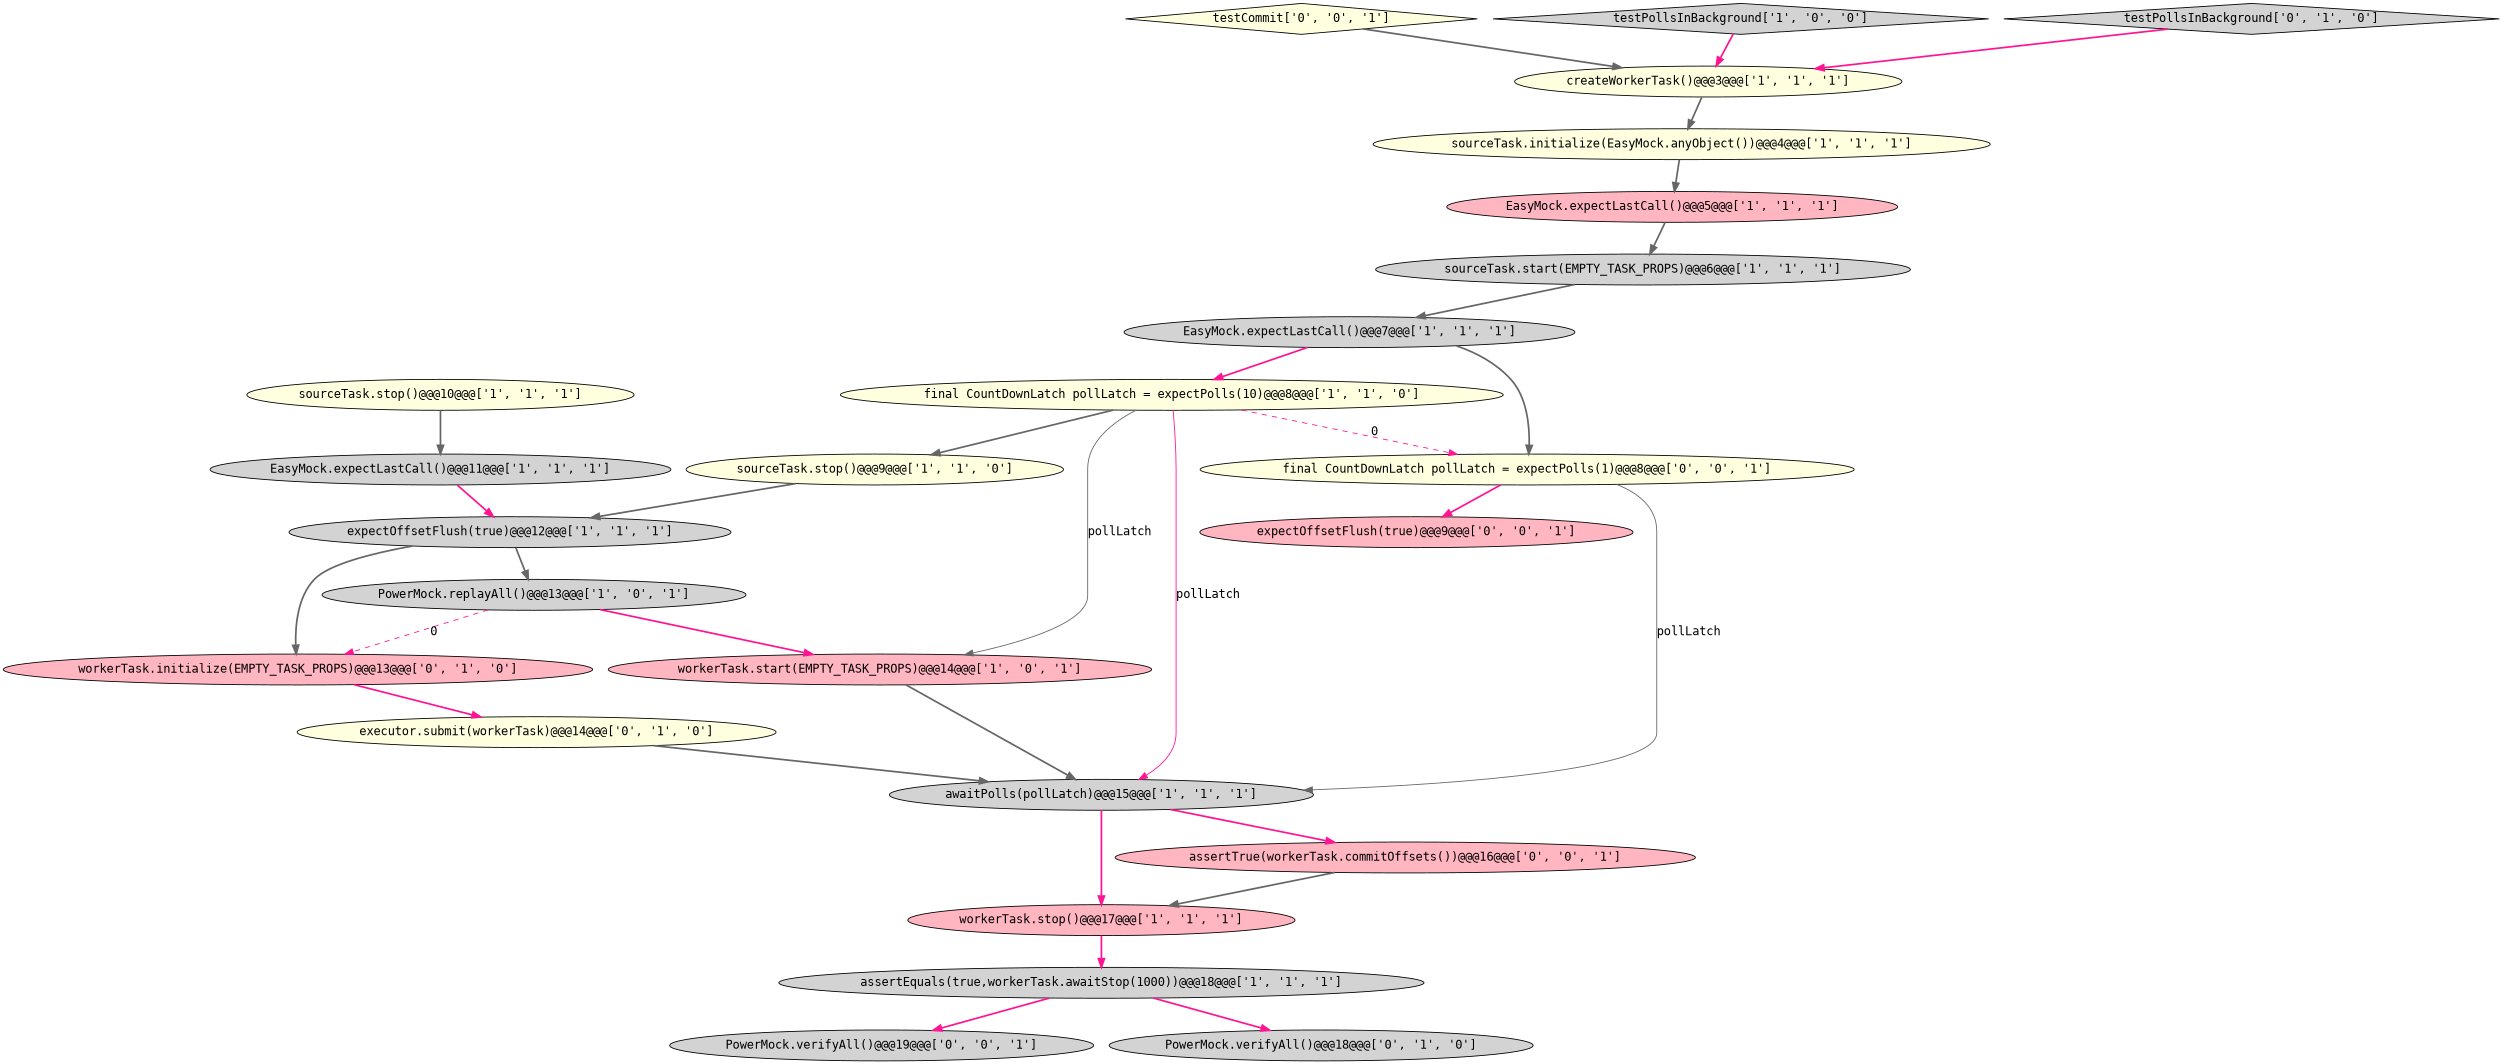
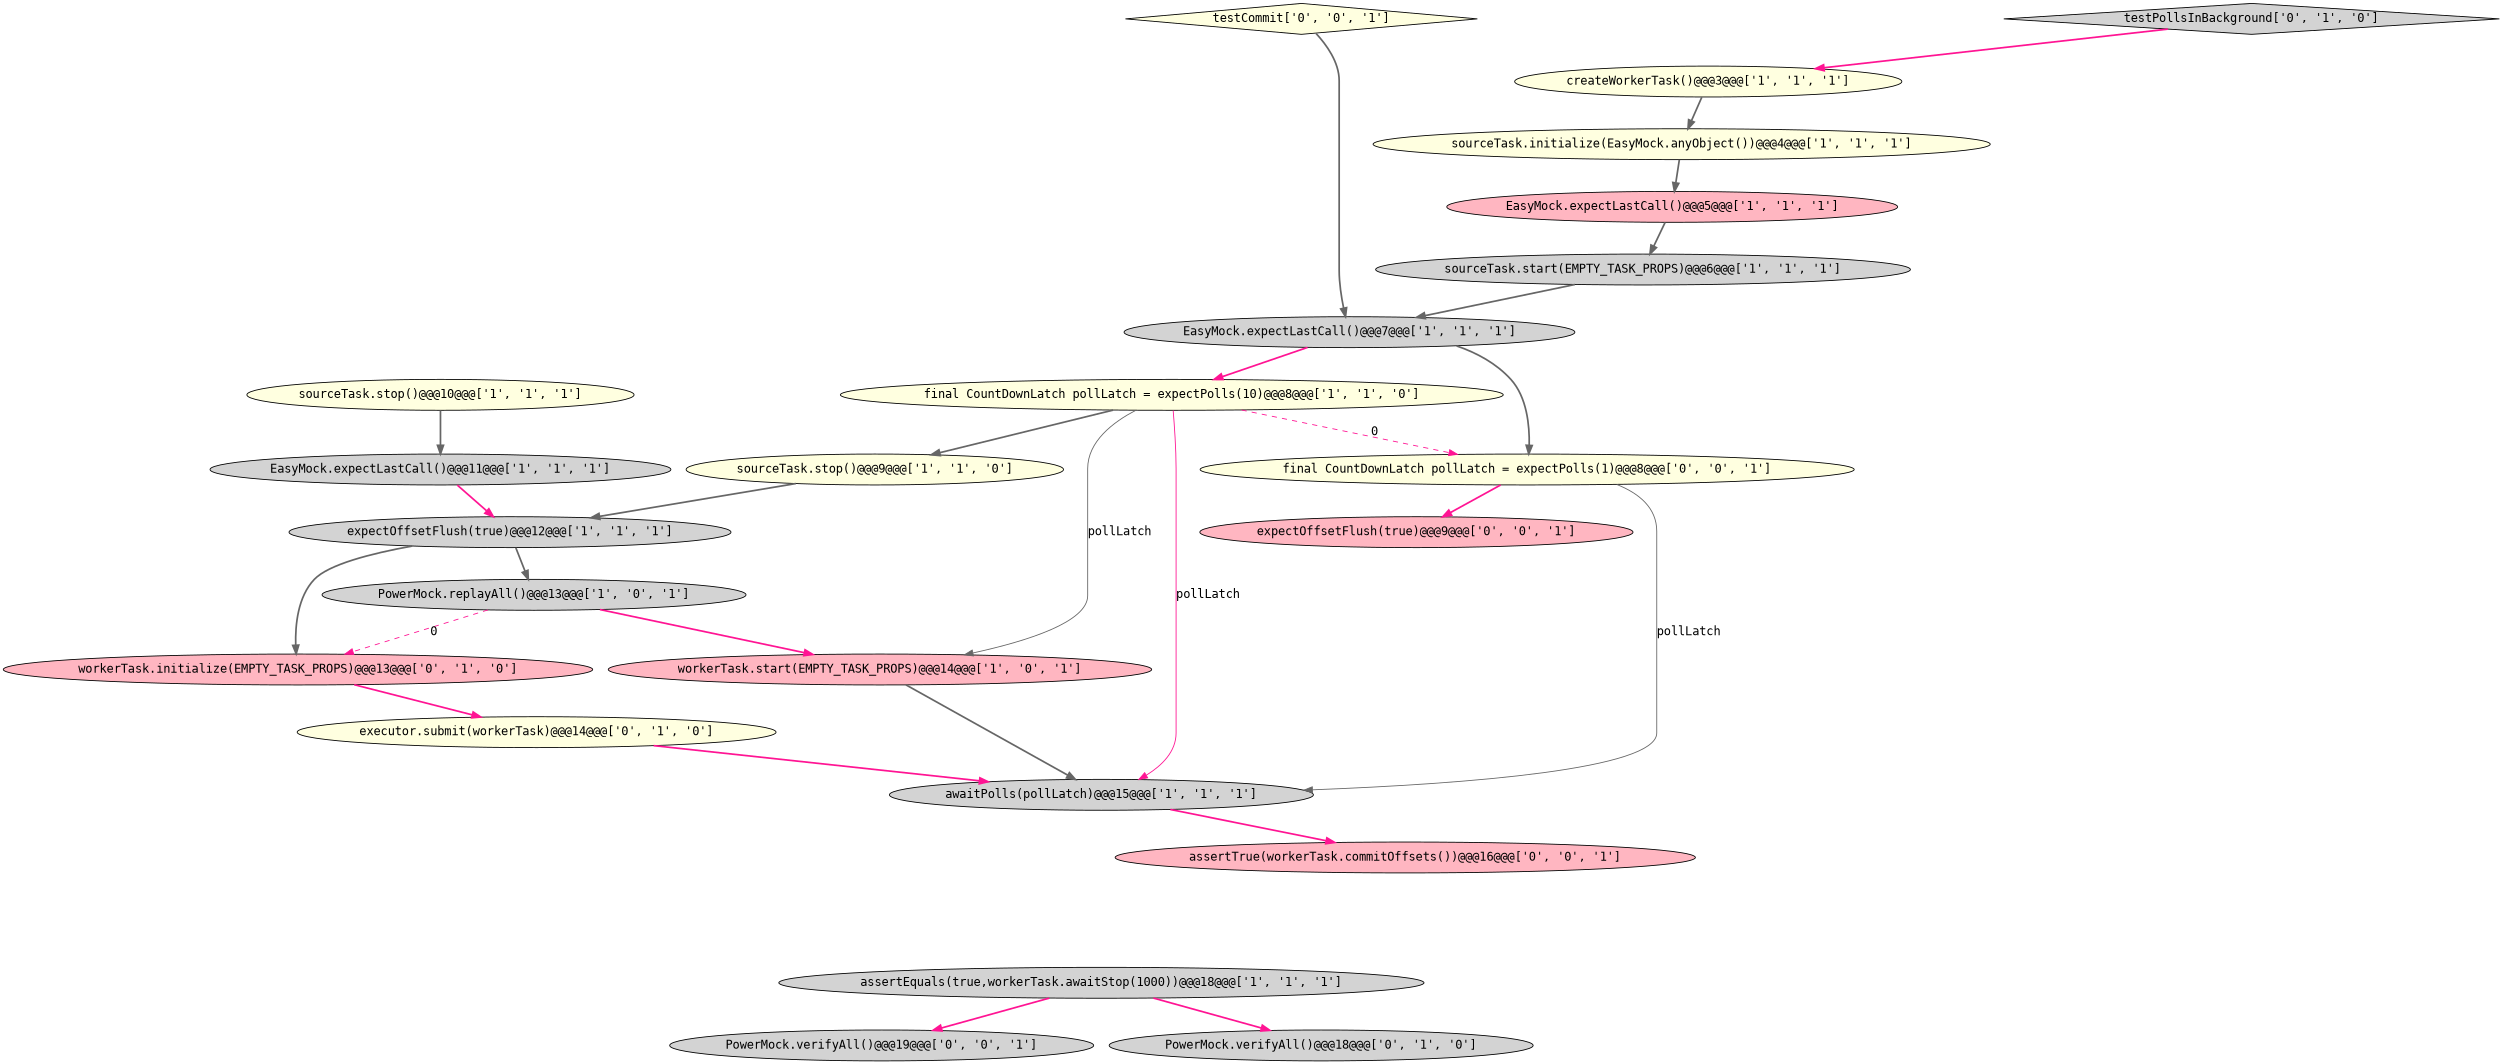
(1741, 19) -> none
(1488, 48) -> (1339, 168)
(817, 763) -> (817, 763)
(1101, 920) -> none
